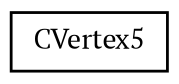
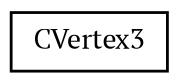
(89, 42) -> (89, 42)
